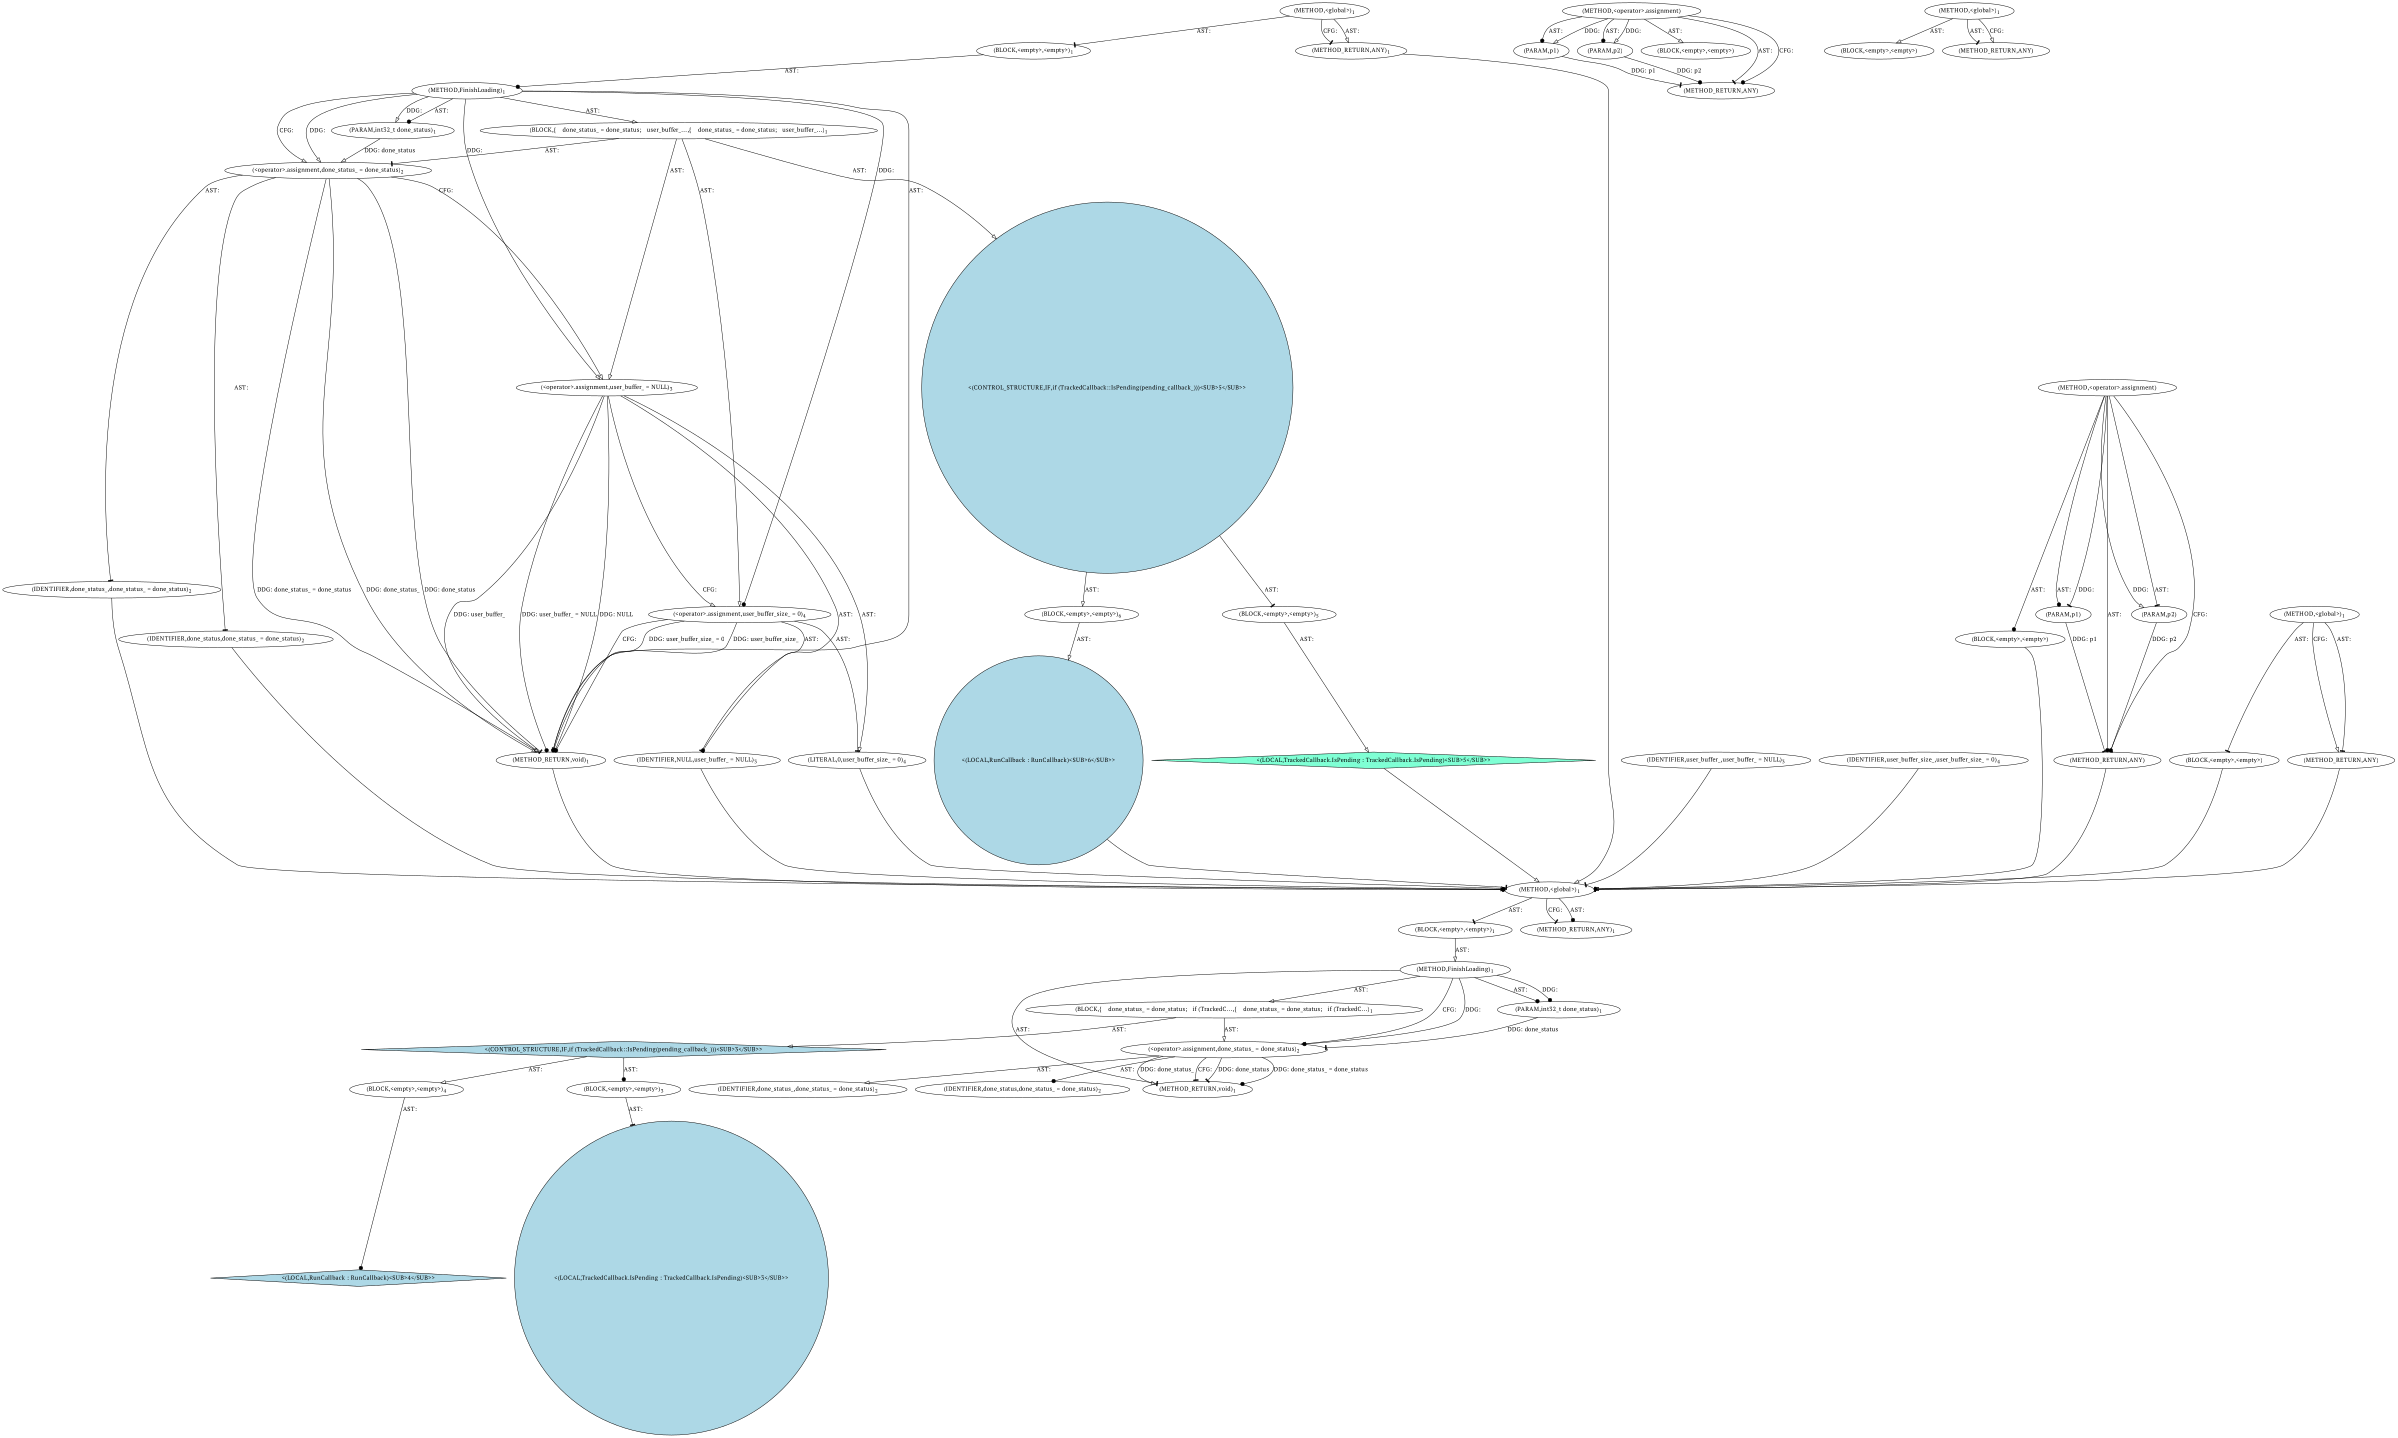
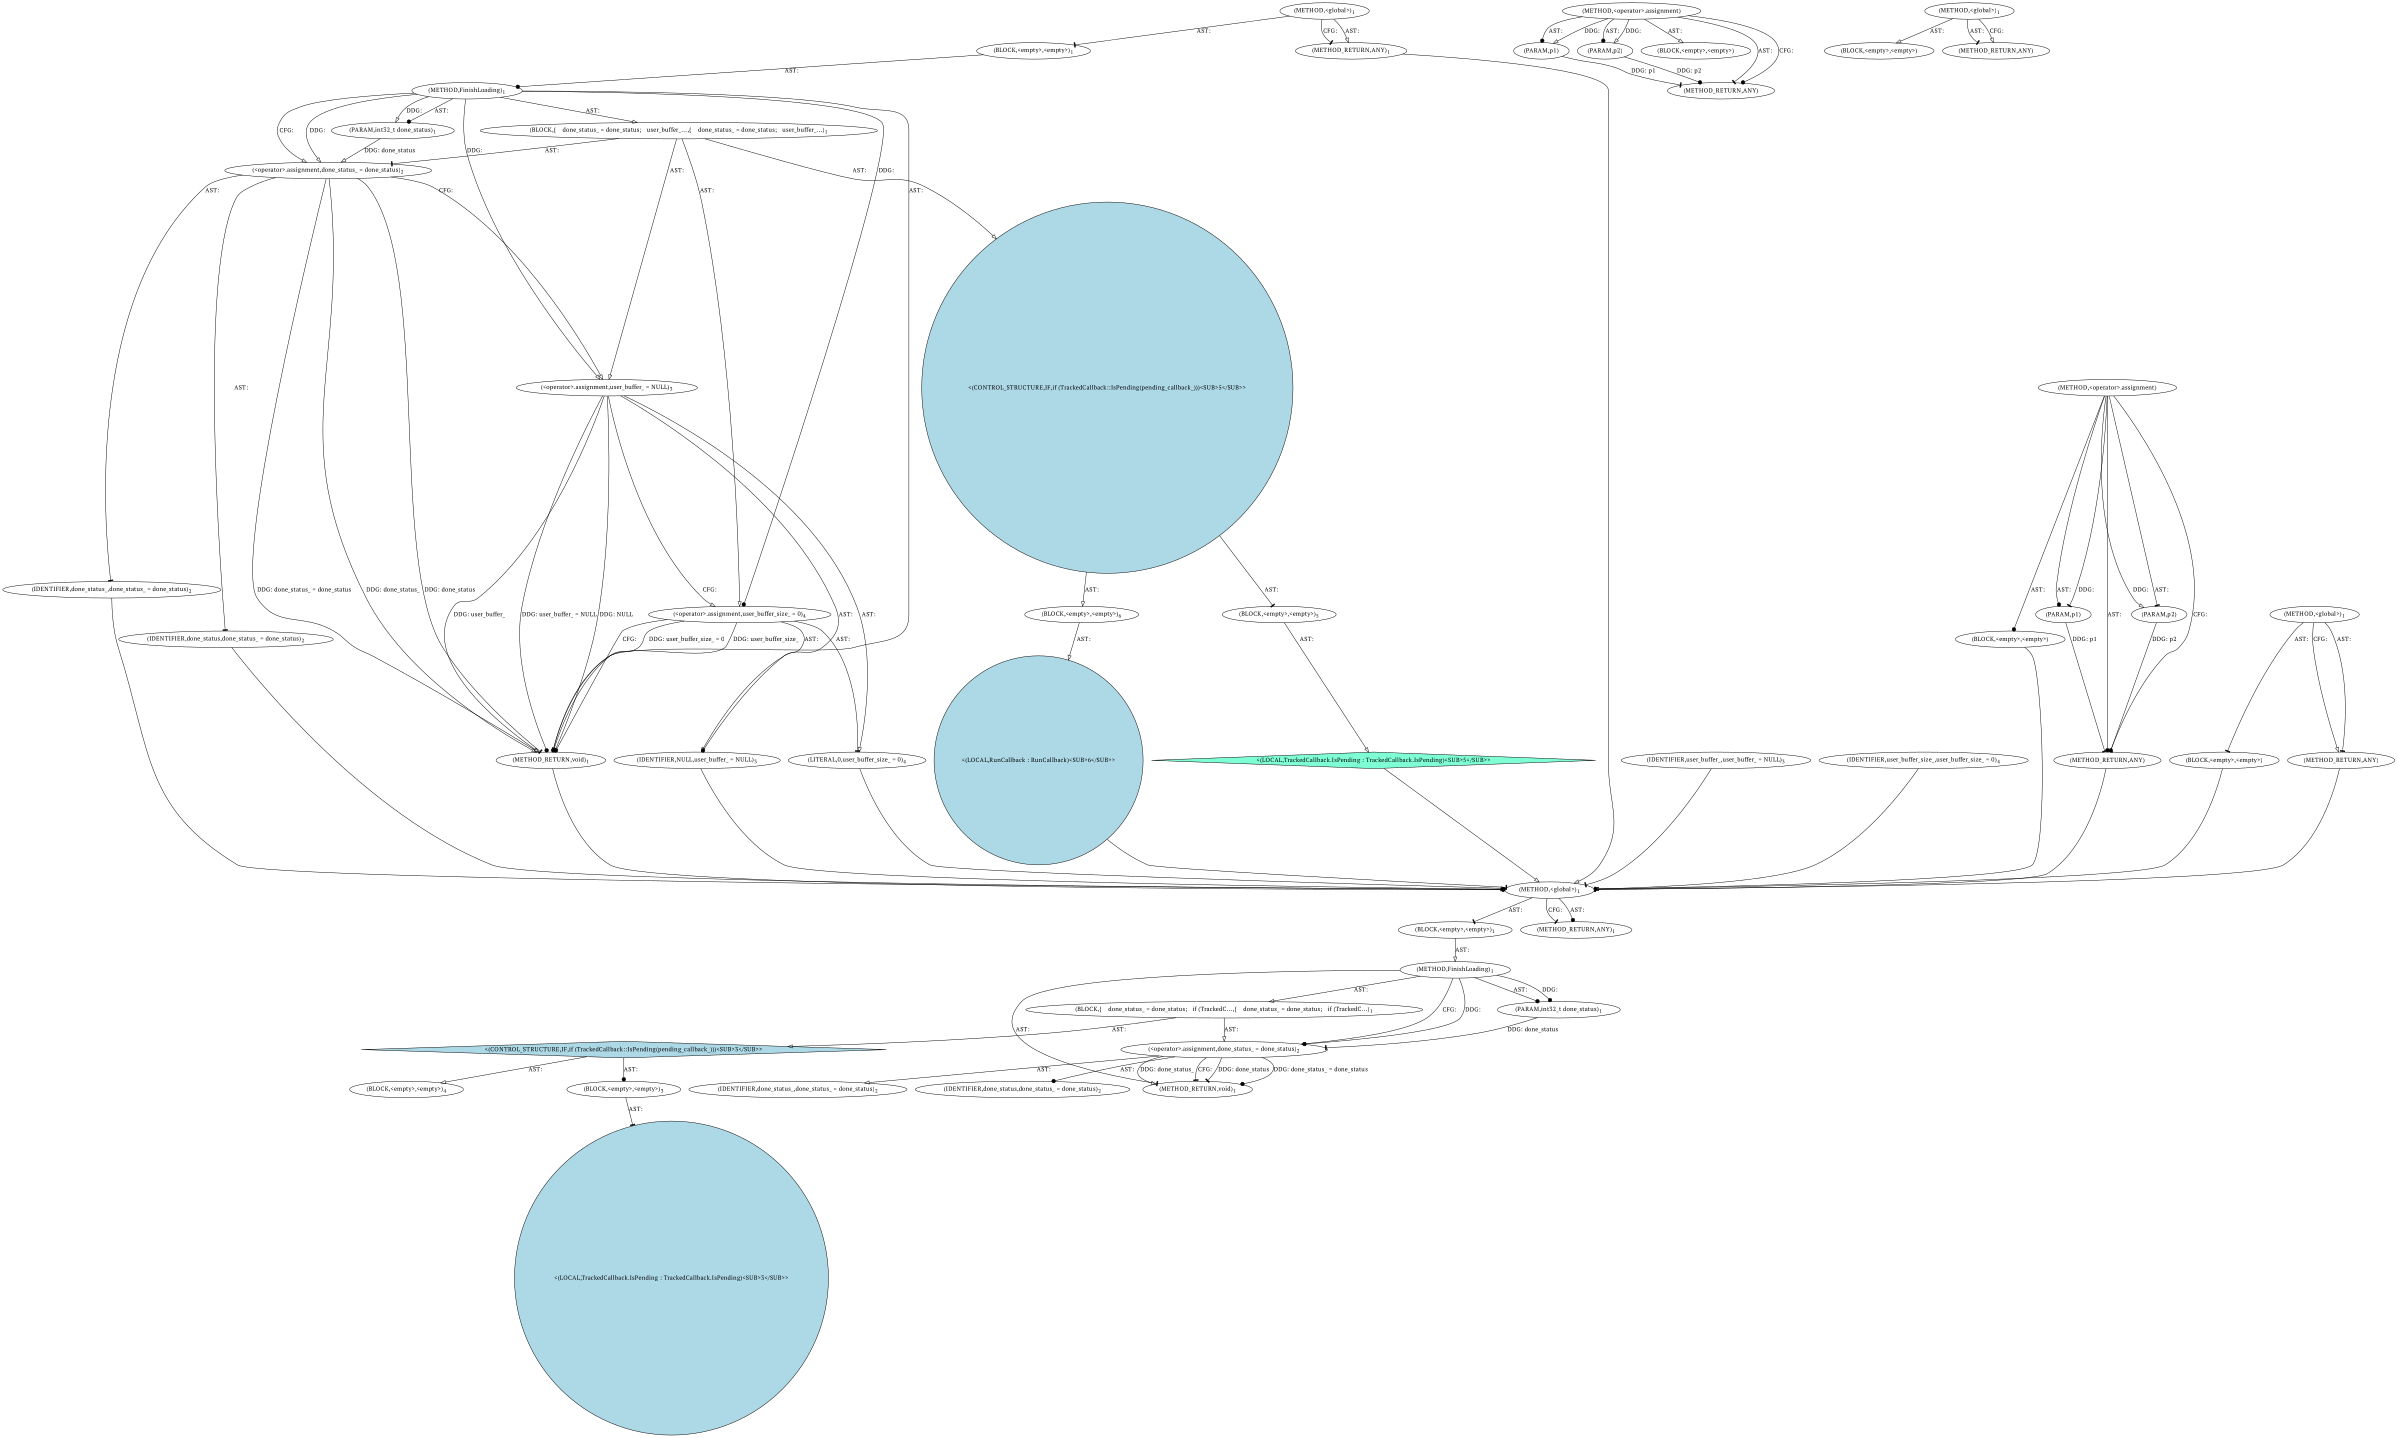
(813, 566) -> (813, 566)
(358, 1278) -> none
